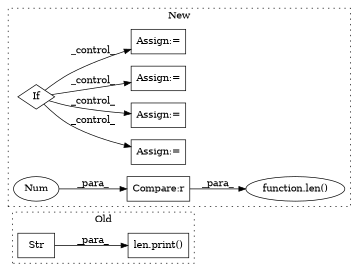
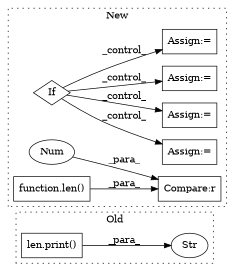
(214, 189) -> (121, 189)
(295, 189) -> (52, 189)
(36, 246) -> (190, 246)
(88, 246) -> (123, 246)
